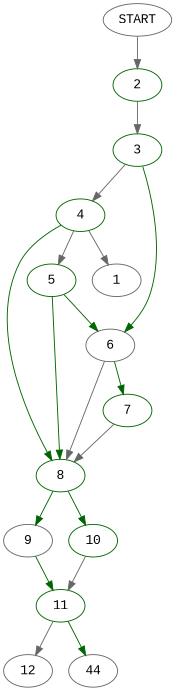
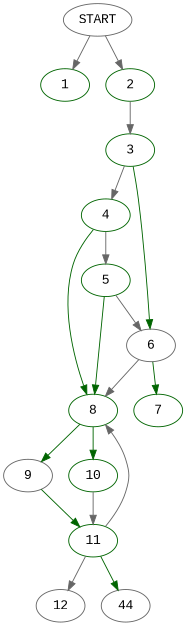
(96, 244) -> (83, 48)
(117, 280) -> (65, 85)
(78, 309) -> (126, 309)
(97, 440) -> (128, 480)
